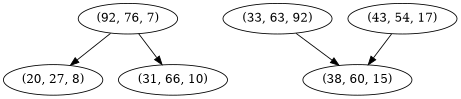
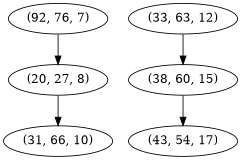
(278, 19) -> (183, 19)
(148, 46) -> (58, 106)
(383, 46) -> (183, 106)
